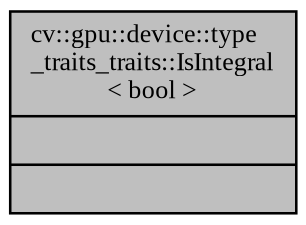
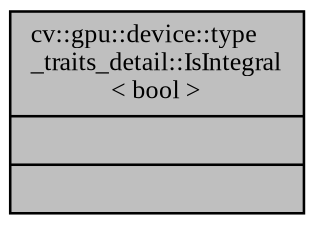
(153, 63) -> (157, 63)
